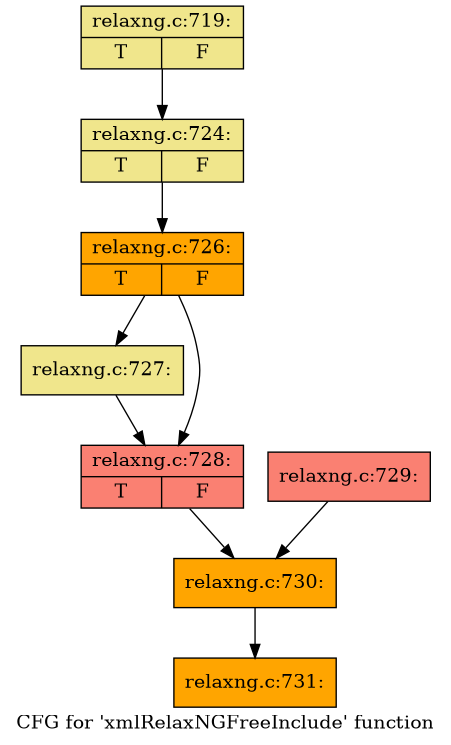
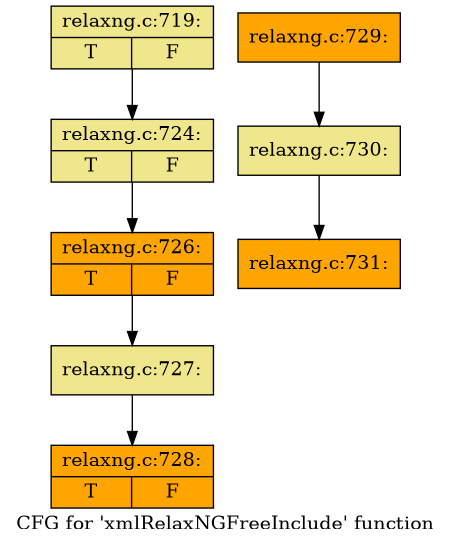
(199, 363) -> none
(162, 477) -> (132, 477)
(349, 477) -> (319, 38)
(207, 528) -> none
(255, 583) -> (319, 151)
